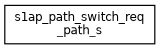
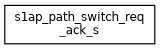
(80, 25) -> (80, 25)
